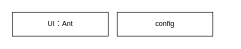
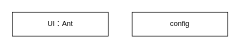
(165, 24) -> (180, 24)
